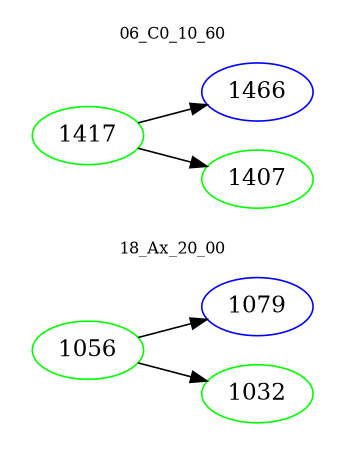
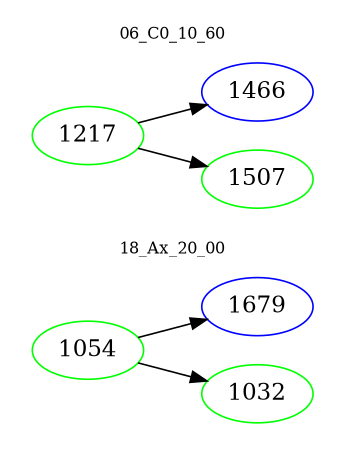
(88, 136) -> (88, 136)
(257, 179) -> (257, 179)
(257, 307) -> (257, 307)
(88, 350) -> (88, 350)
